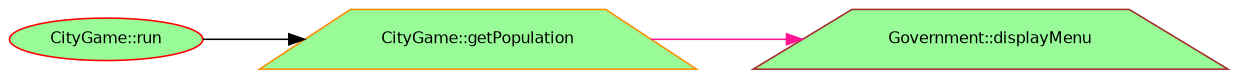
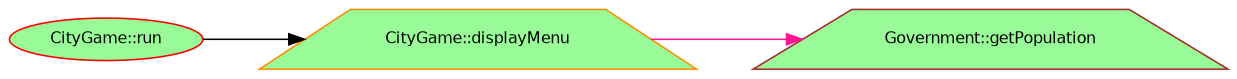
(478, 39) -> (478, 39)
(991, 39) -> (991, 39)
